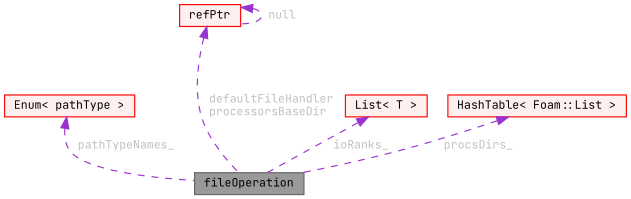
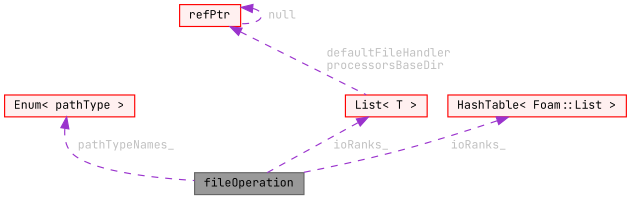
(200, 111) -> (303, 63)
(476, 146) -> (476, 146)
